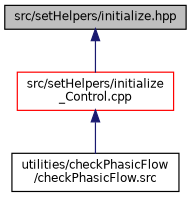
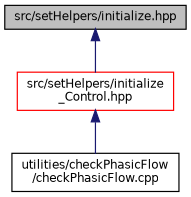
(95, 91) -> (95, 91)
(95, 172) -> (95, 172)
